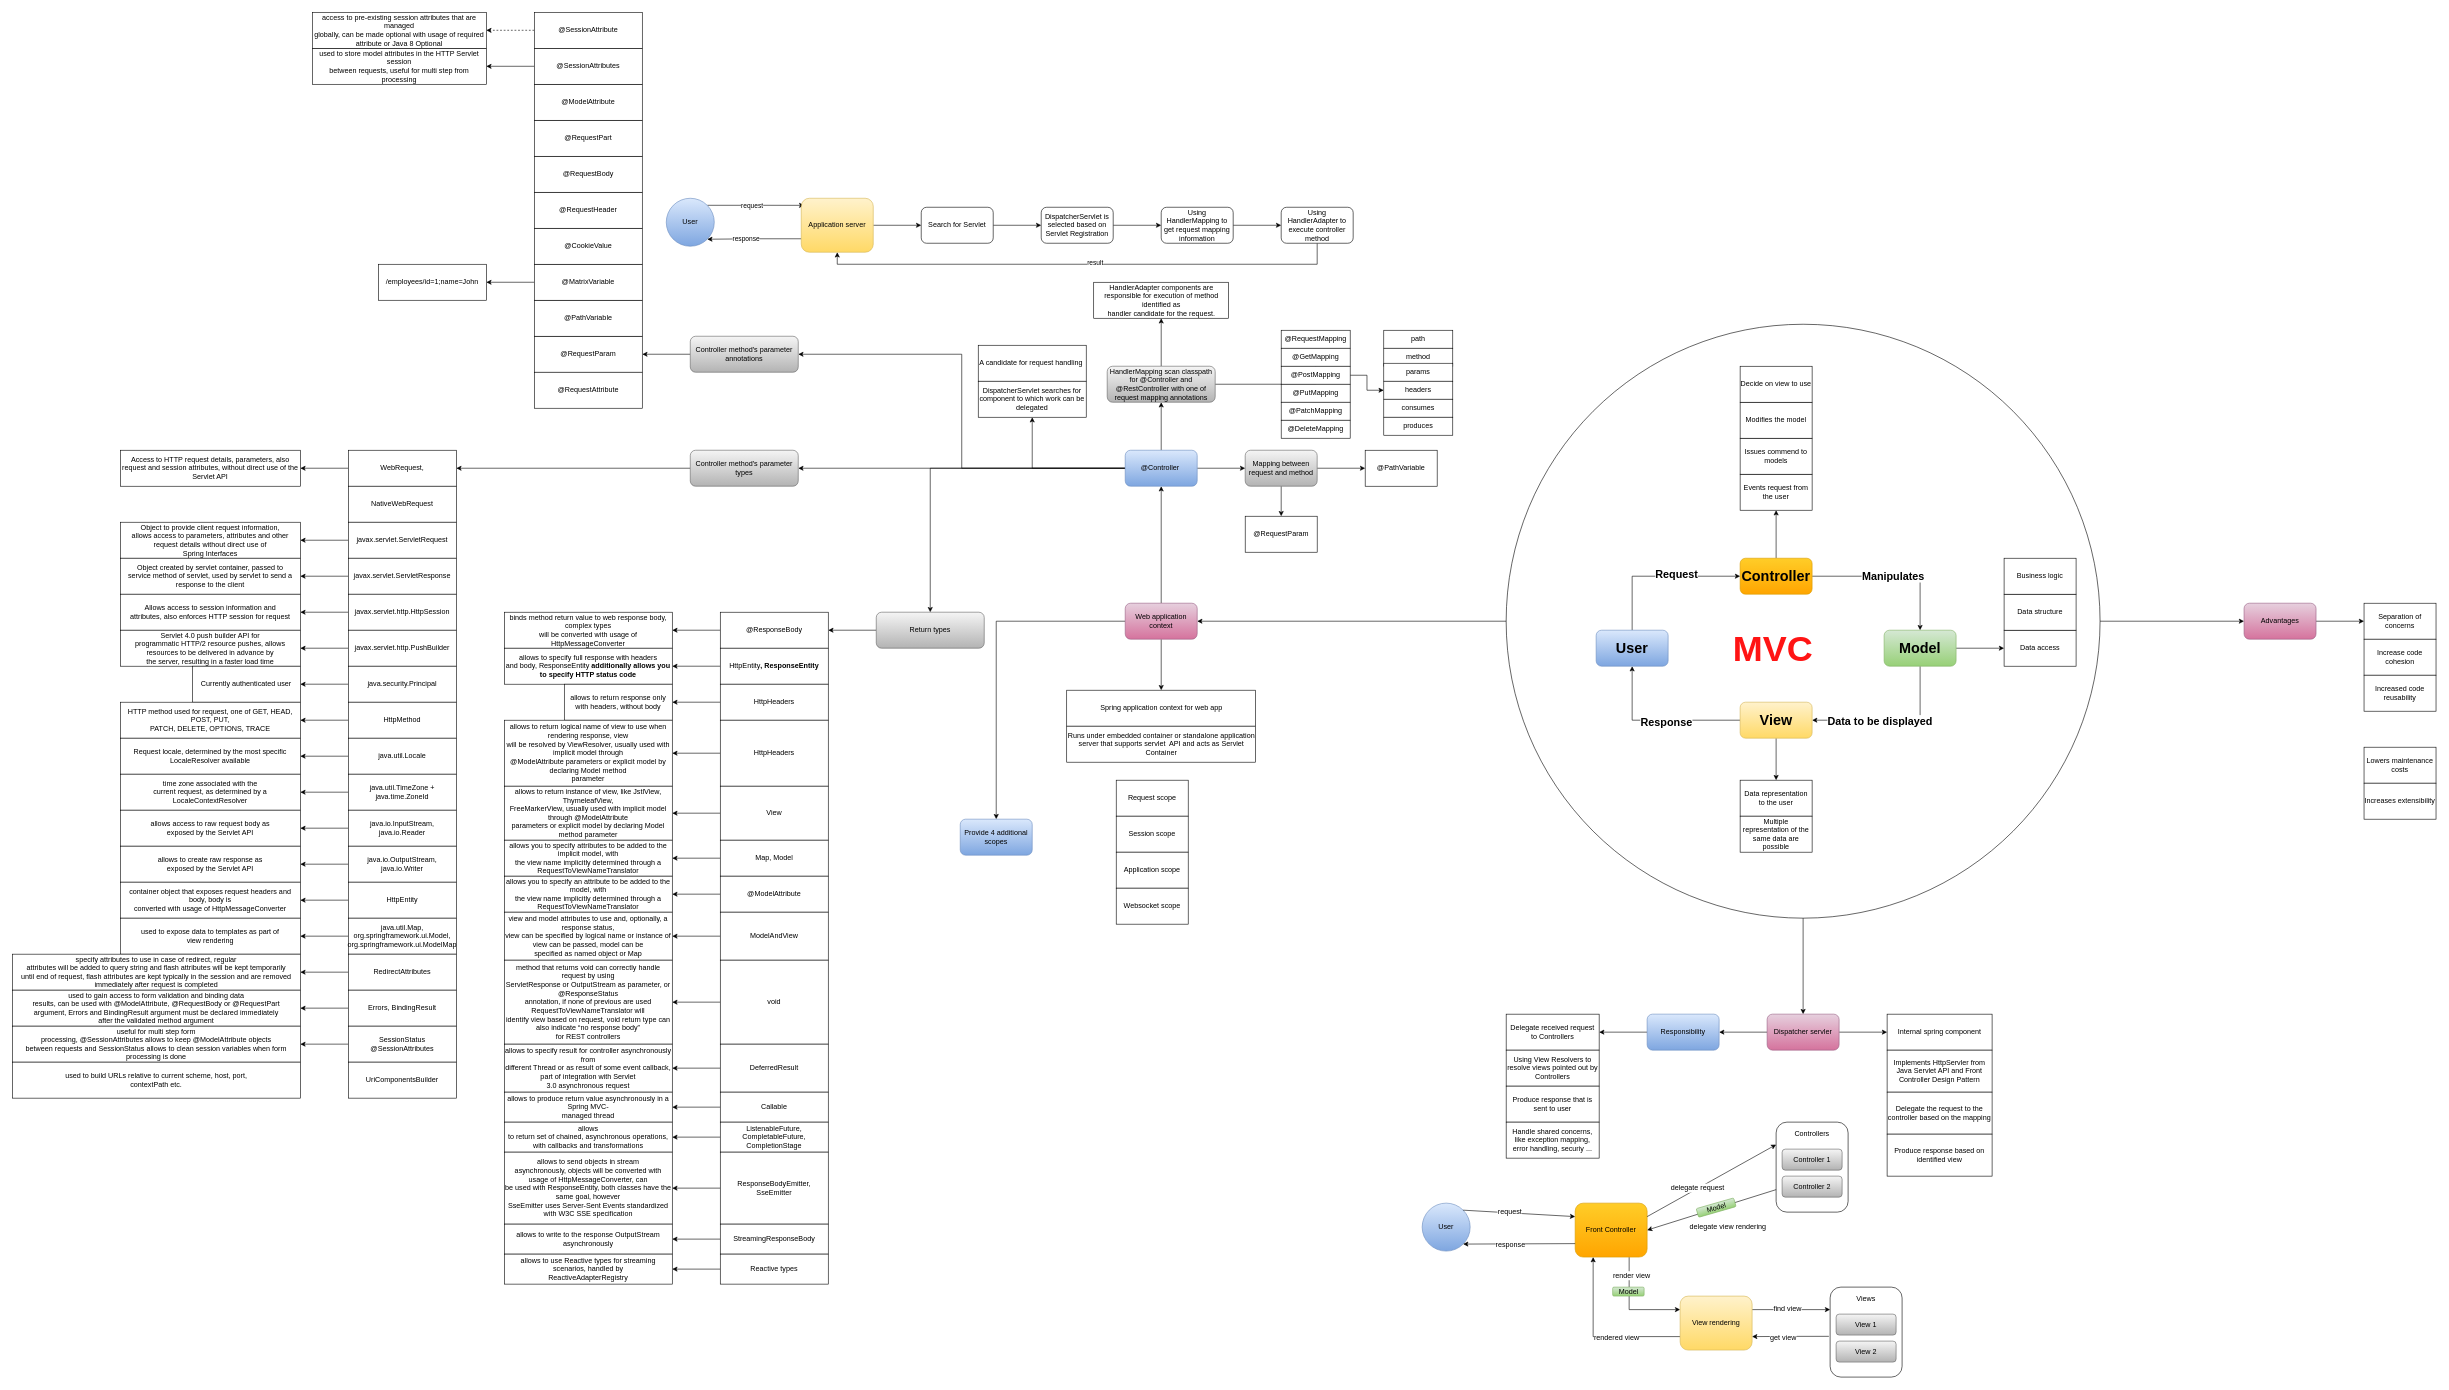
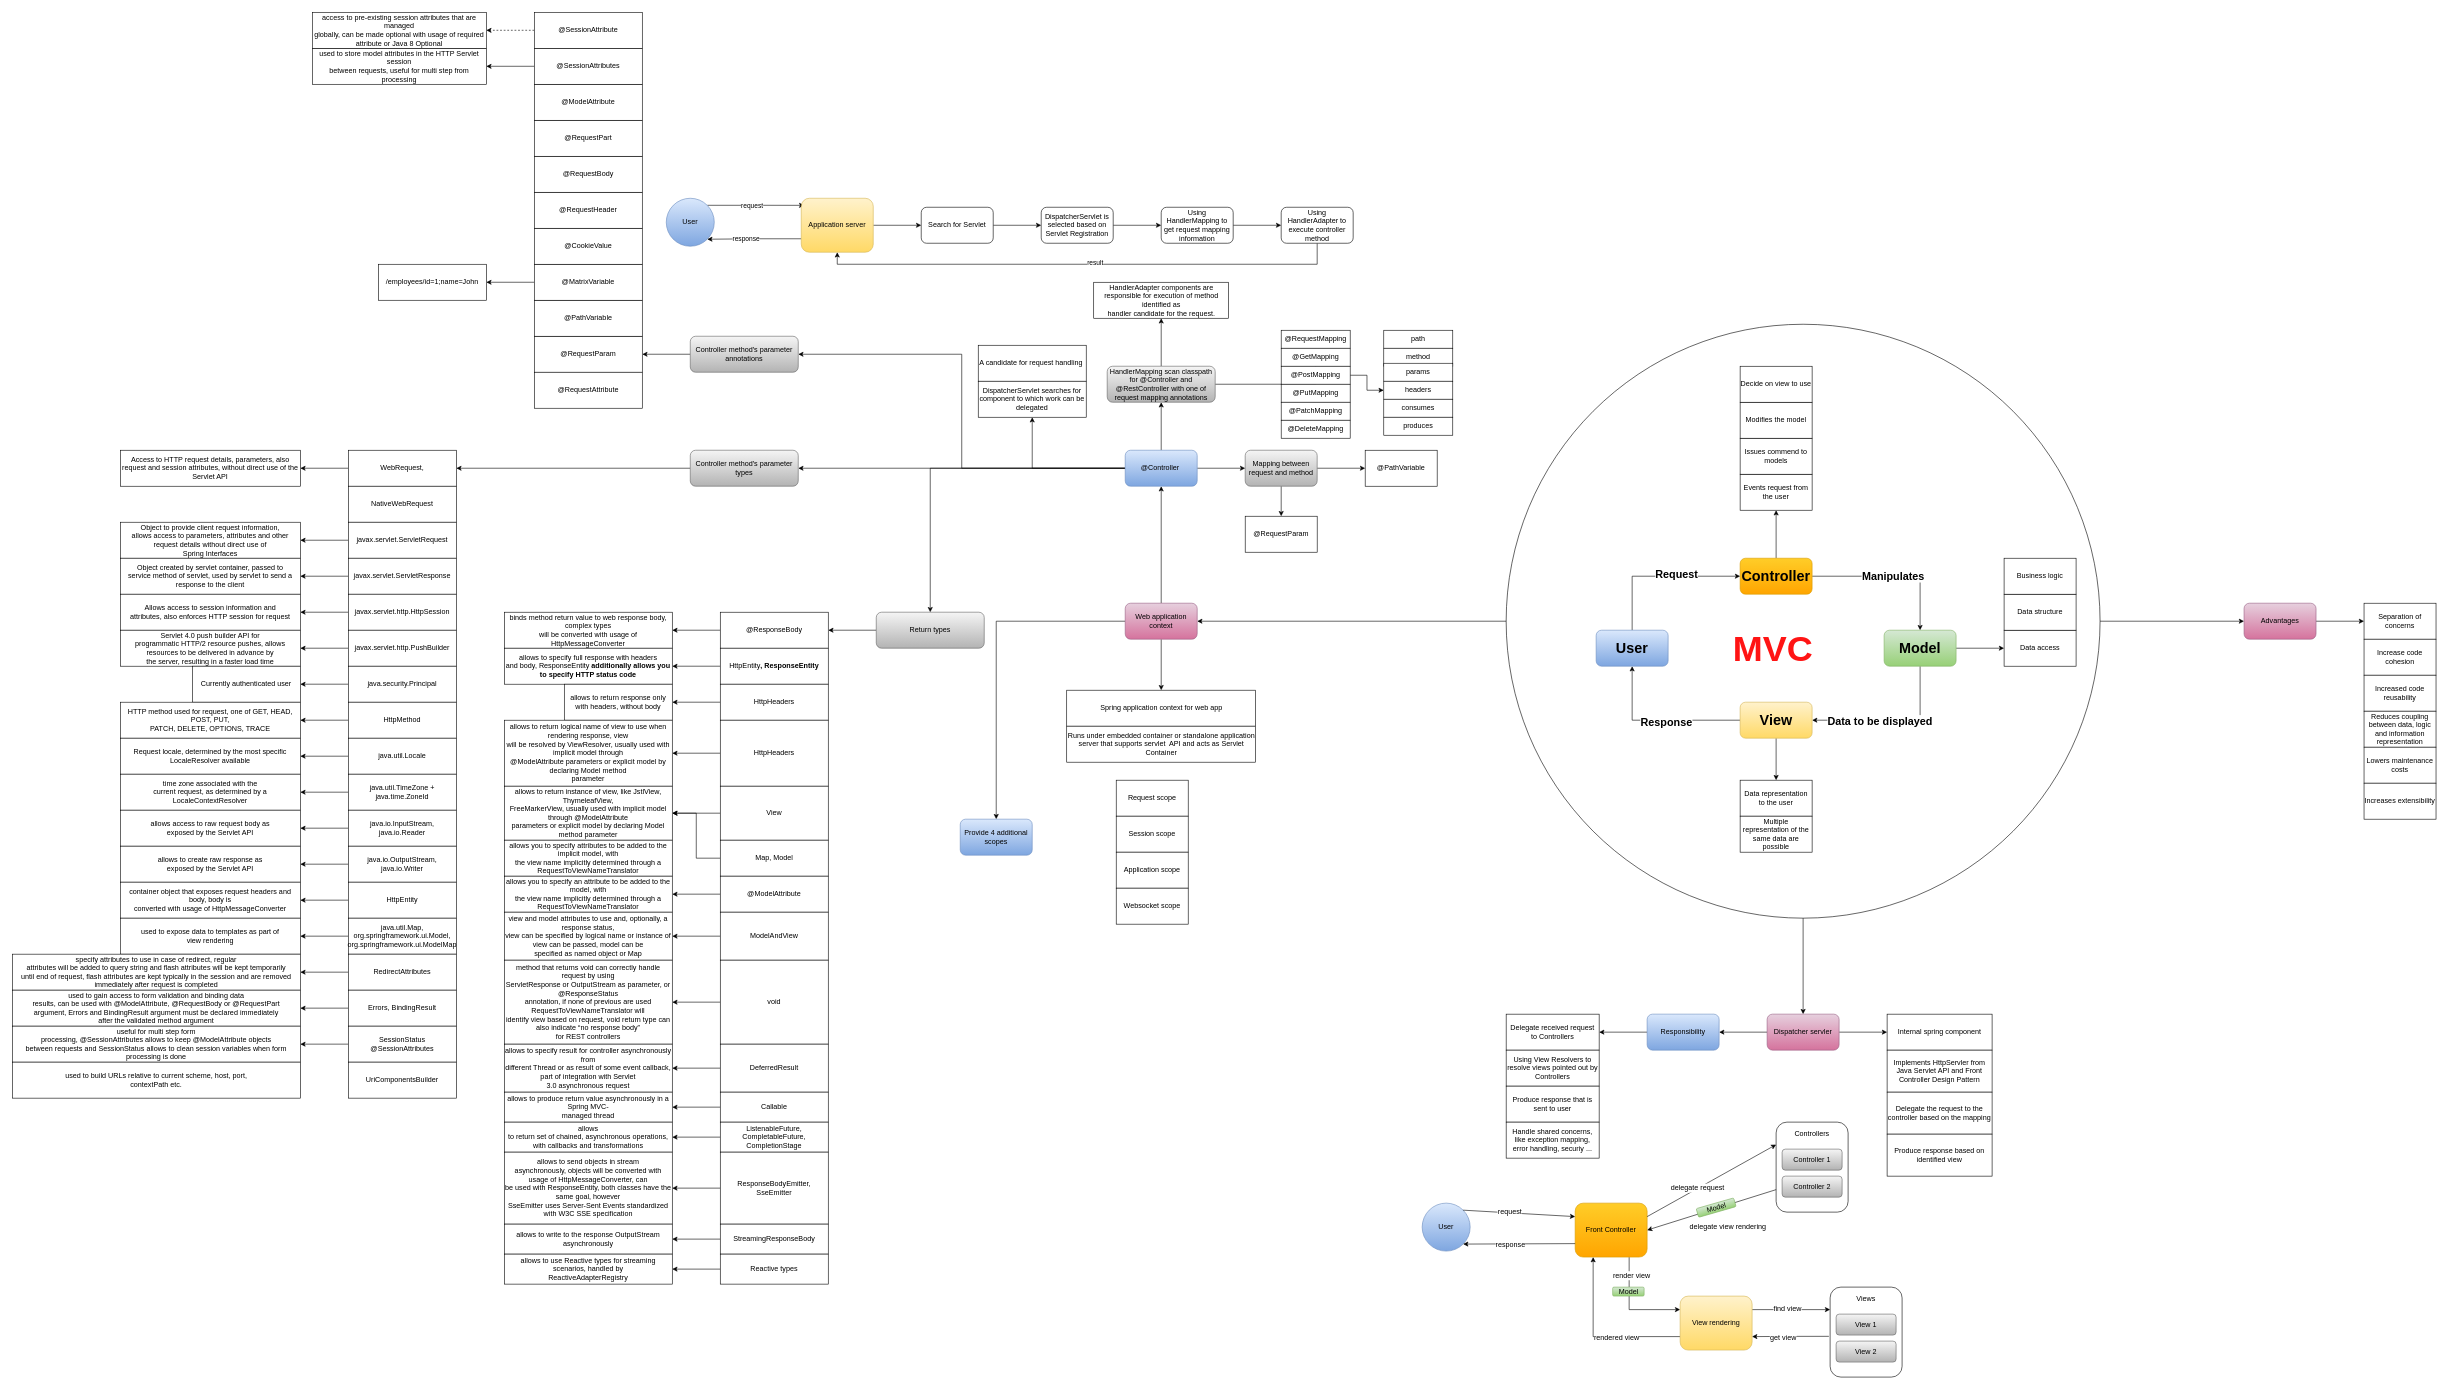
none -> (2400, 729)
(677, 858) -> (696, 838)
